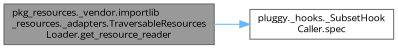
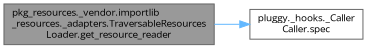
(322, 24) -> (306, 24)
